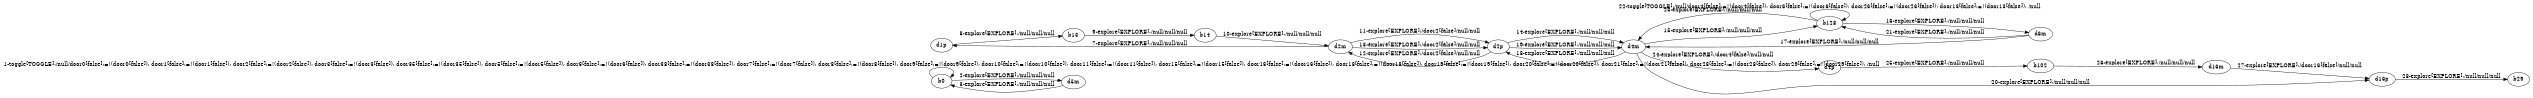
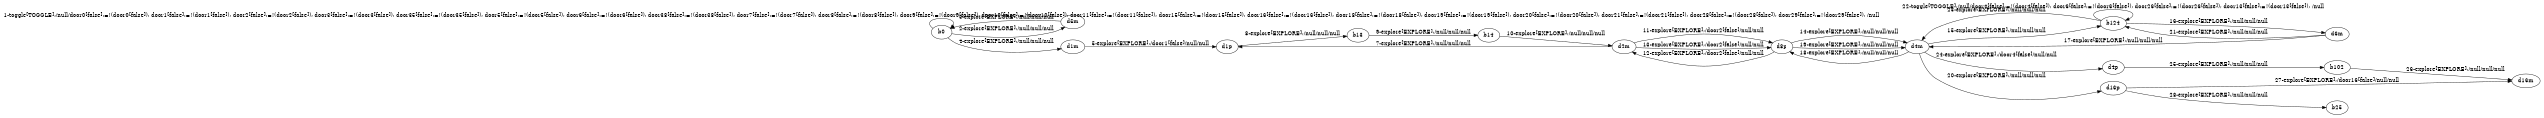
(1830, 23) -> (2113, 23)
none -> (1073, 47)
(1498, 47) -> (1782, 47)
(2298, 73) -> (2317, 85)
(2519, 79) -> (2337, 108)
